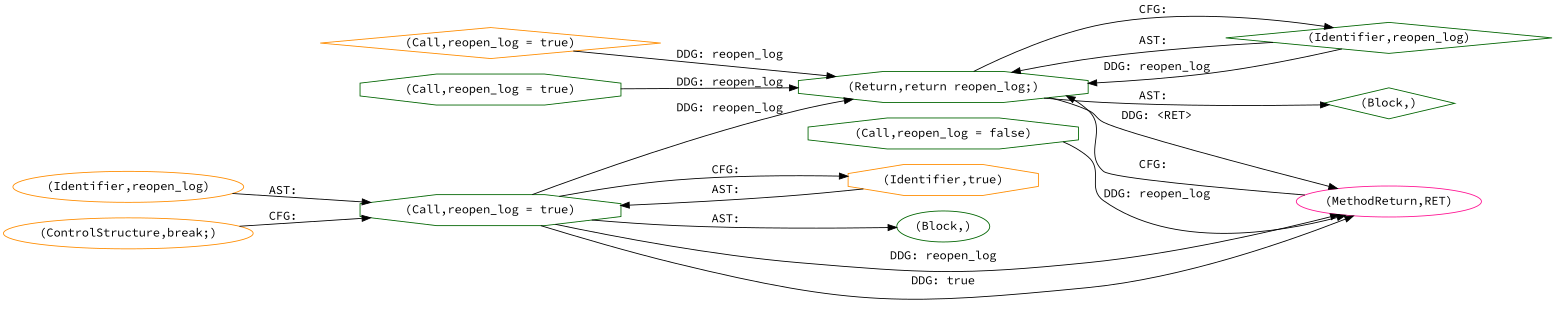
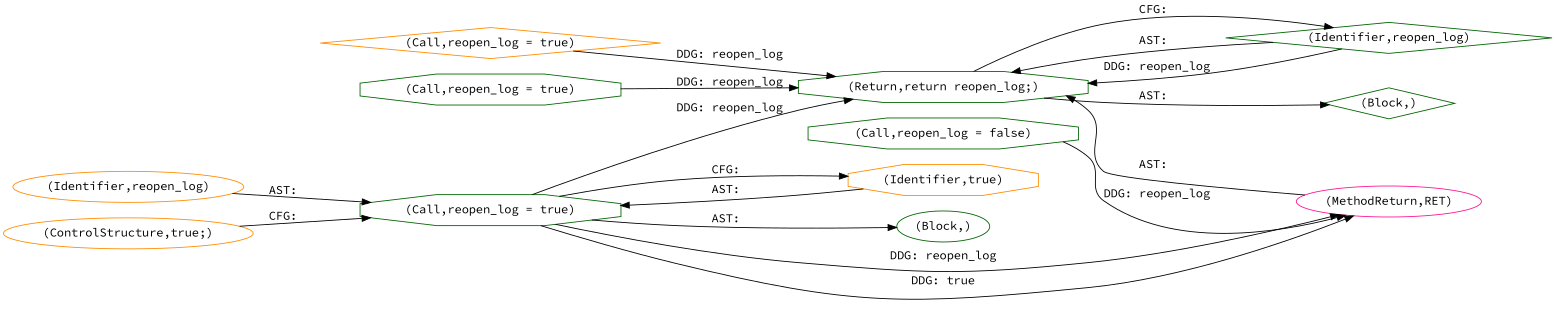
(1186, 148) -> none
(1157, 165) -> (1157, 165)
(128, 233) -> (128, 233)
